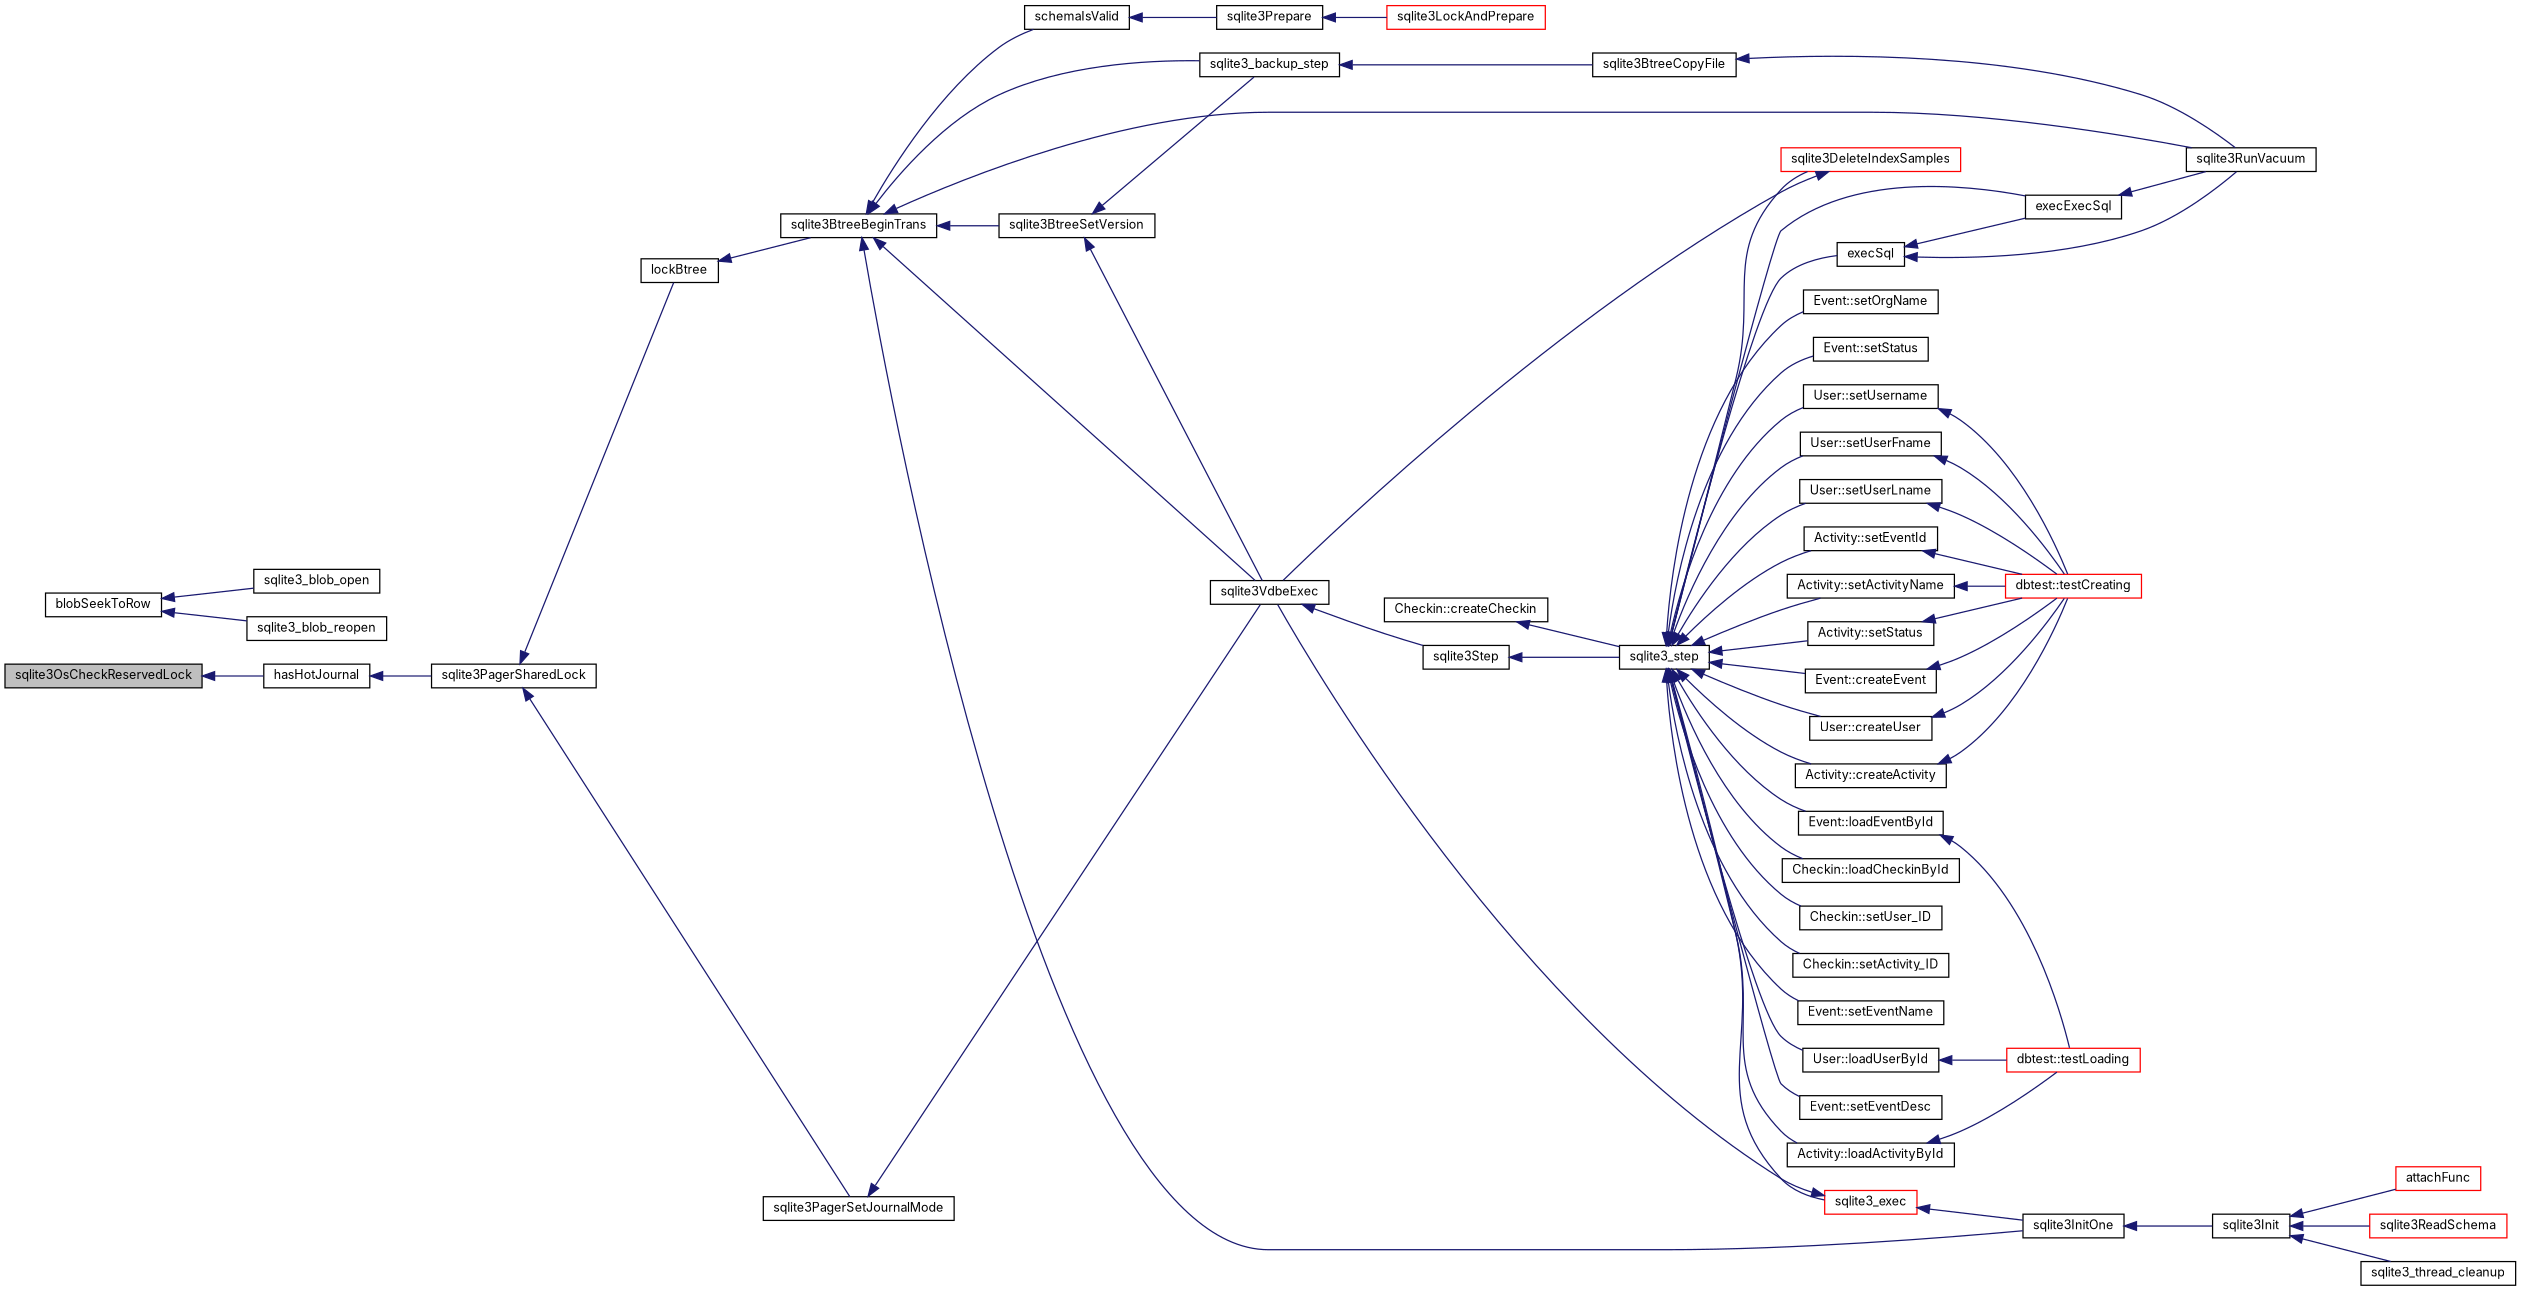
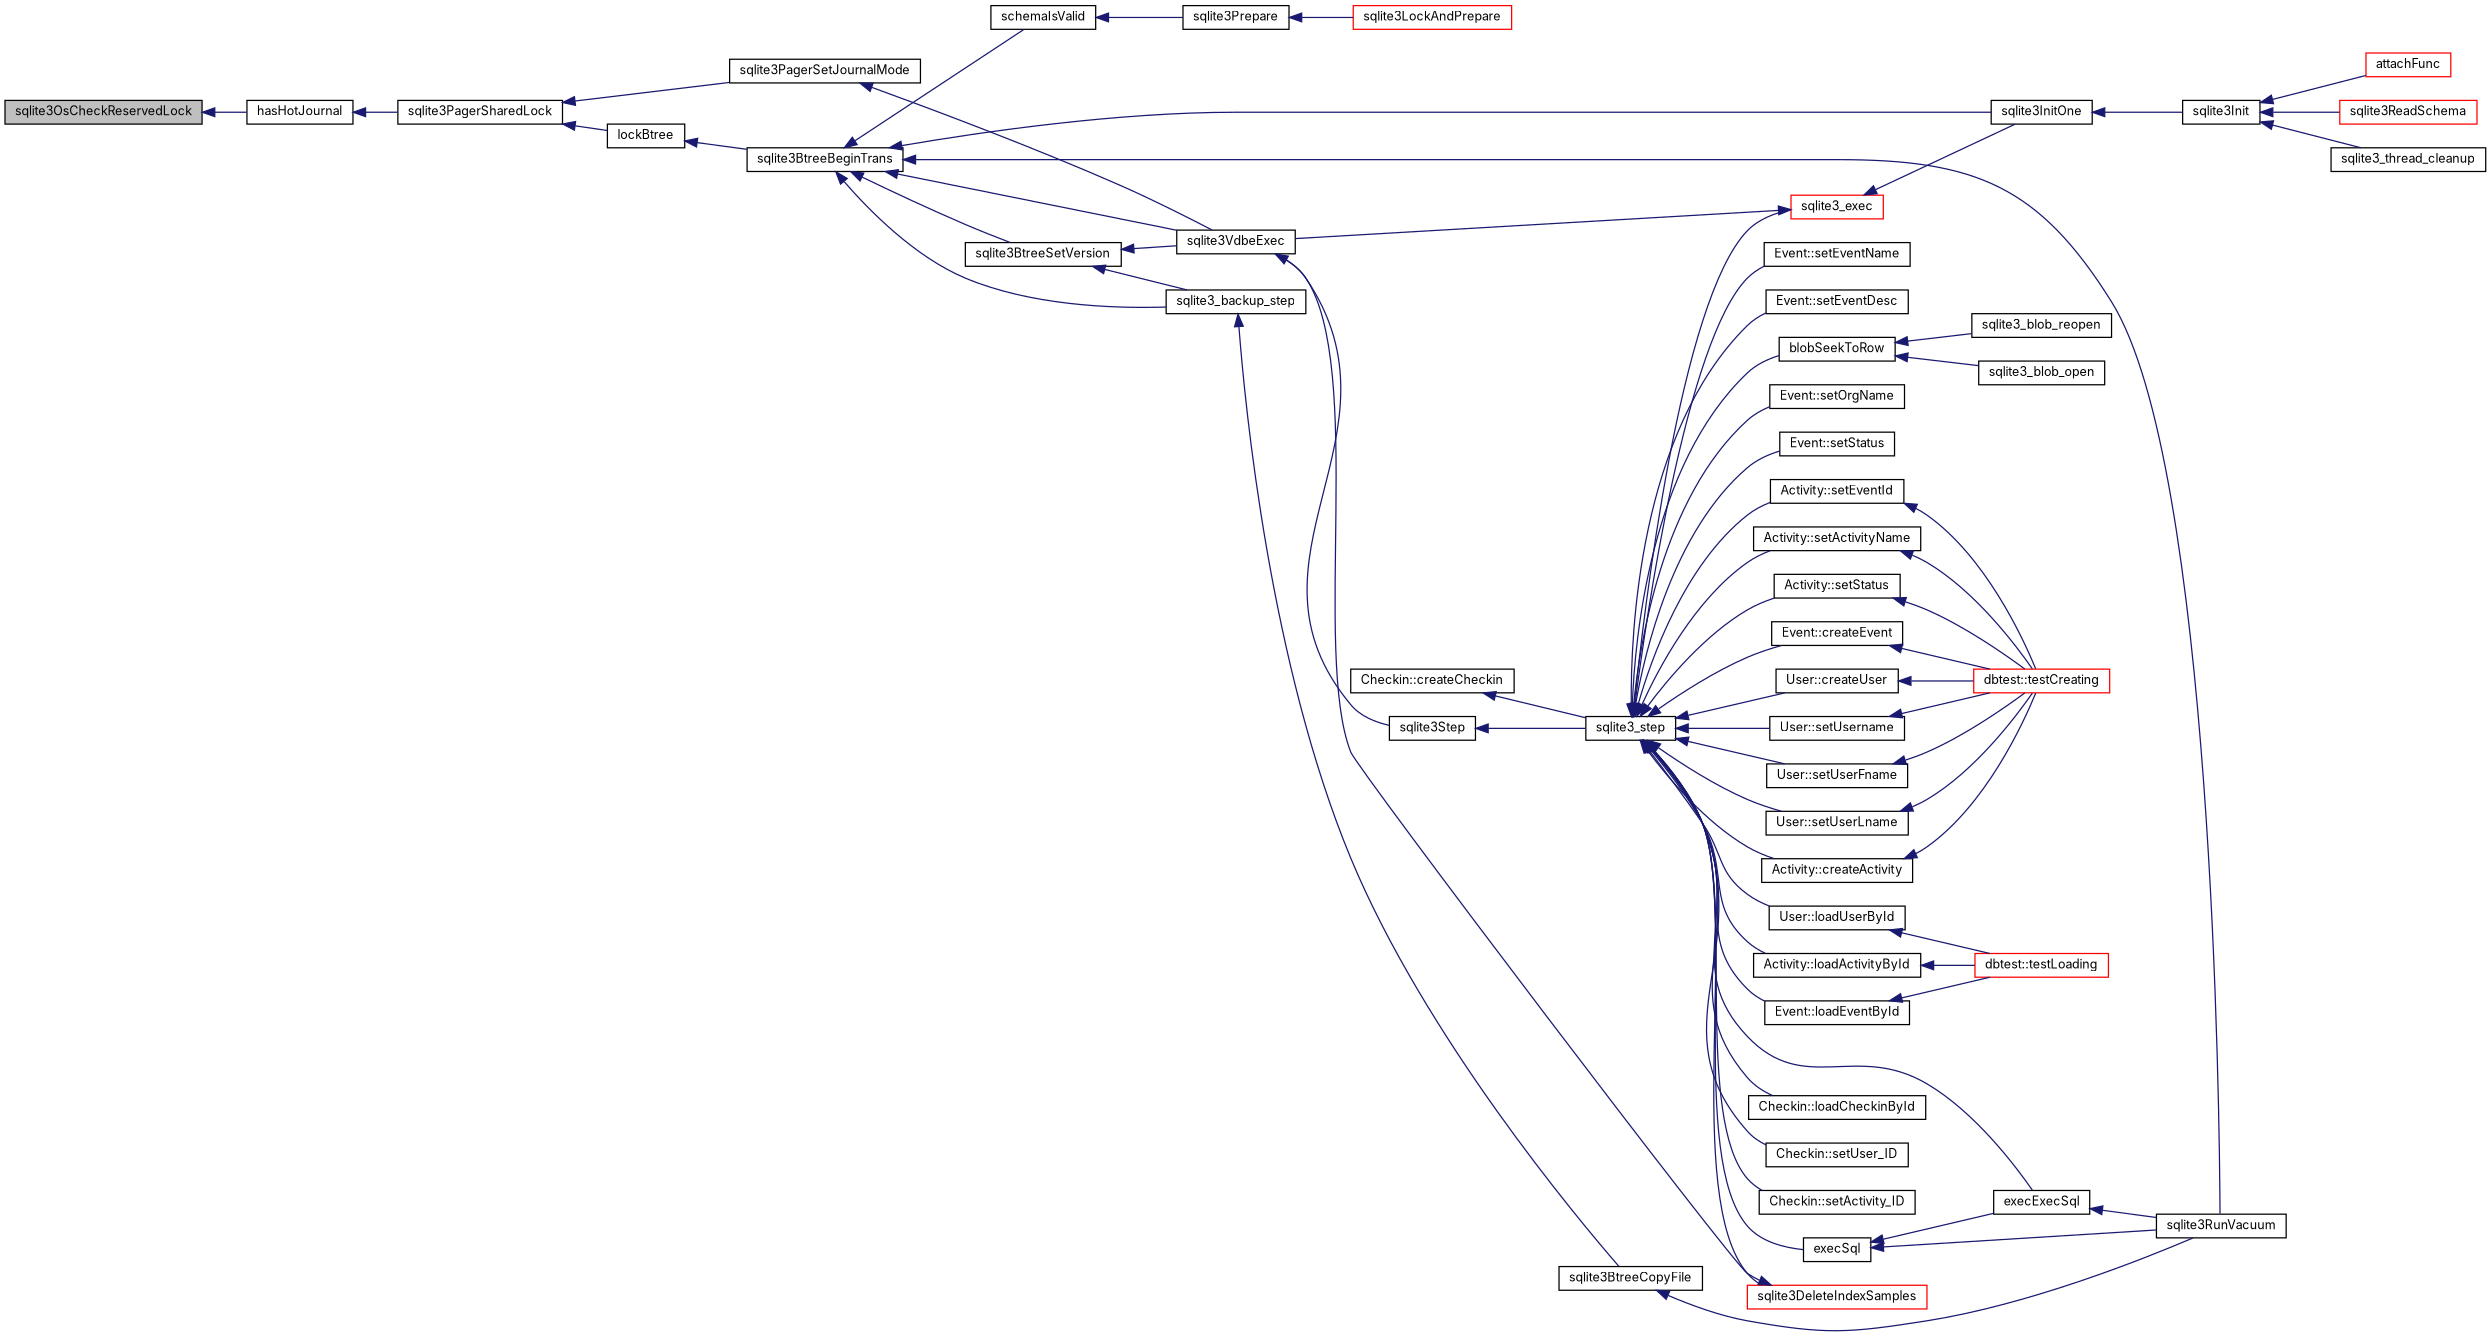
none -> (1685, 464)
